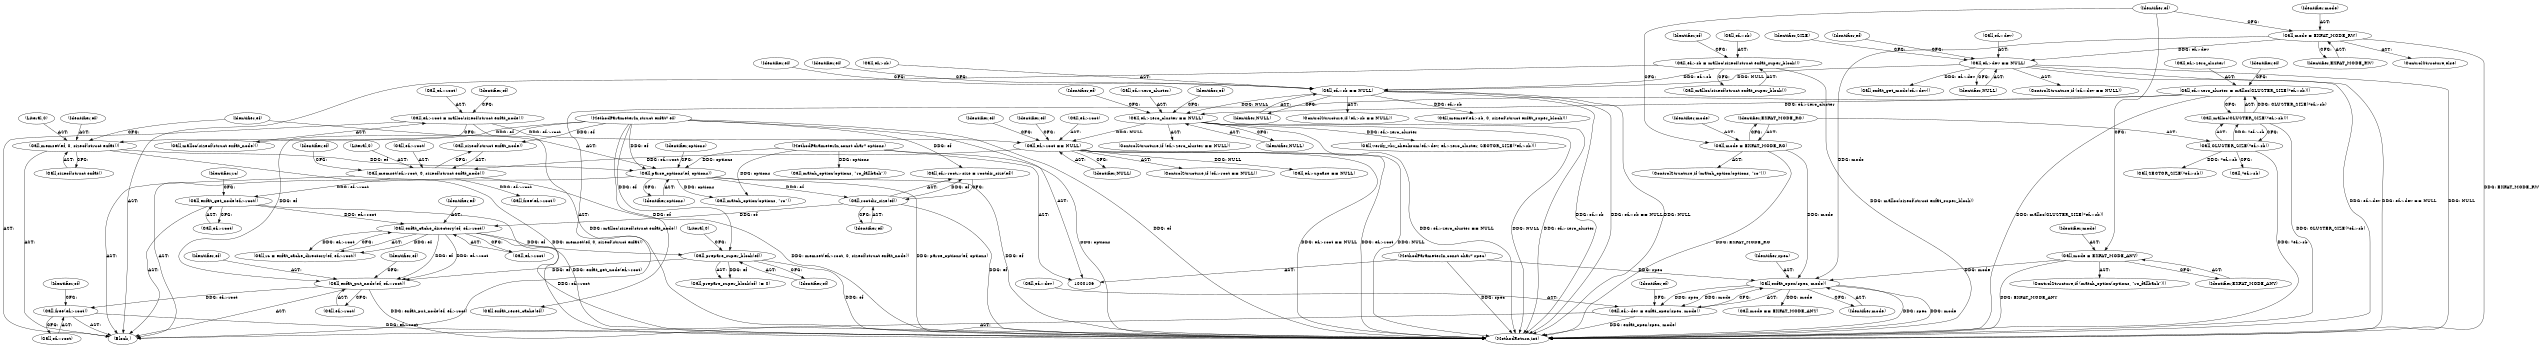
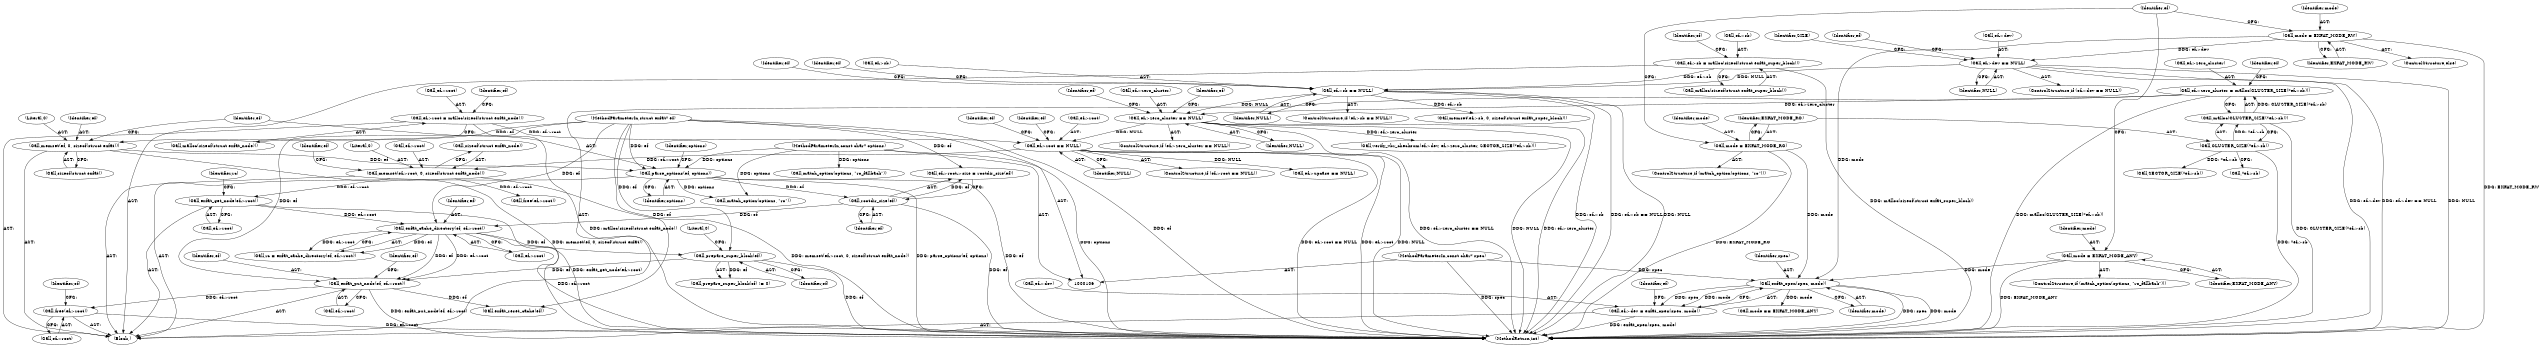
(1895, 91) -> none
(566, 134) -> (526, 178)
none -> (439, 297)
